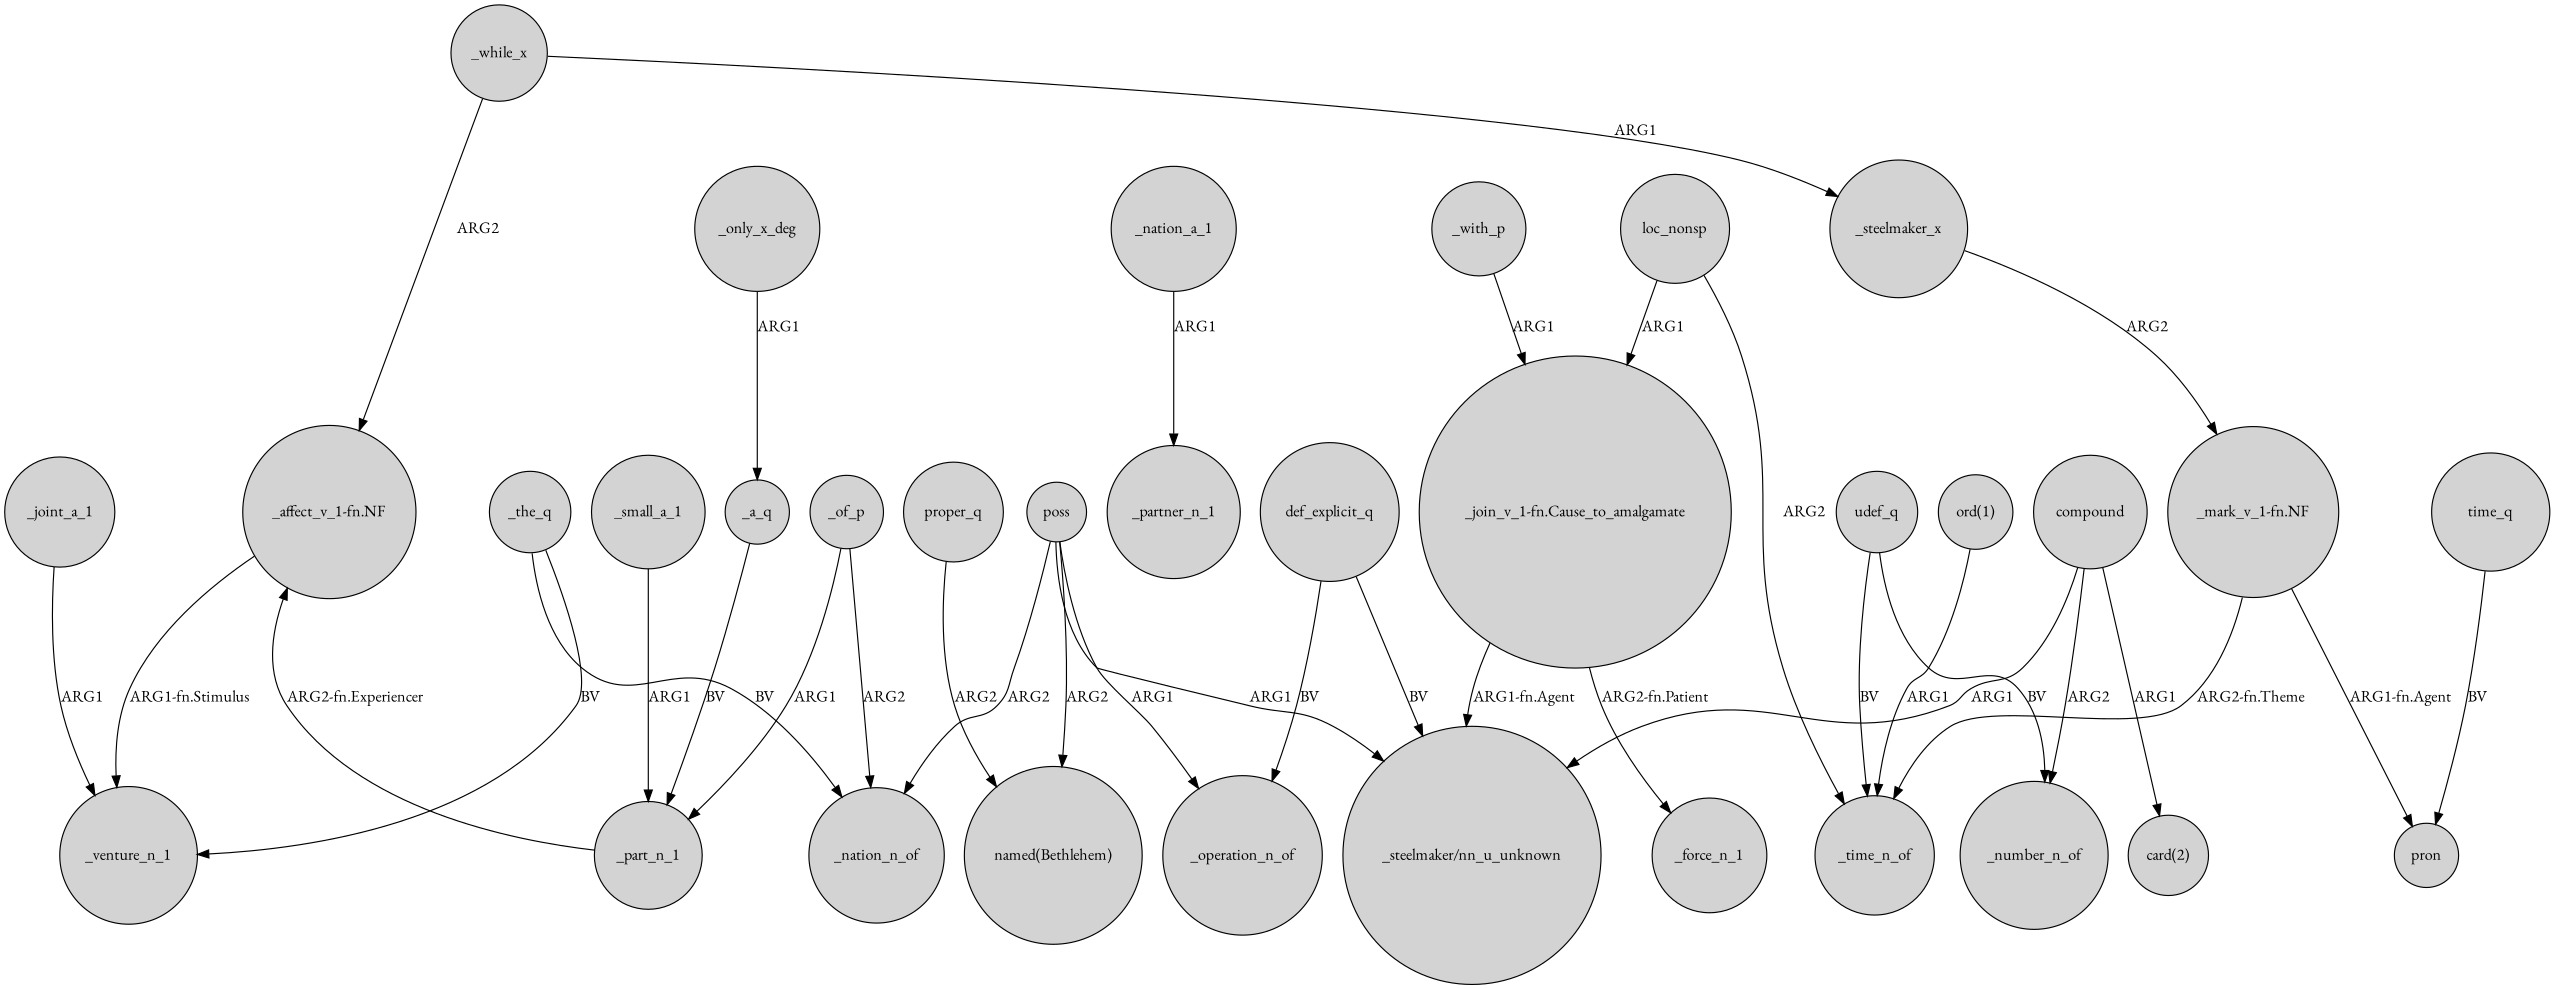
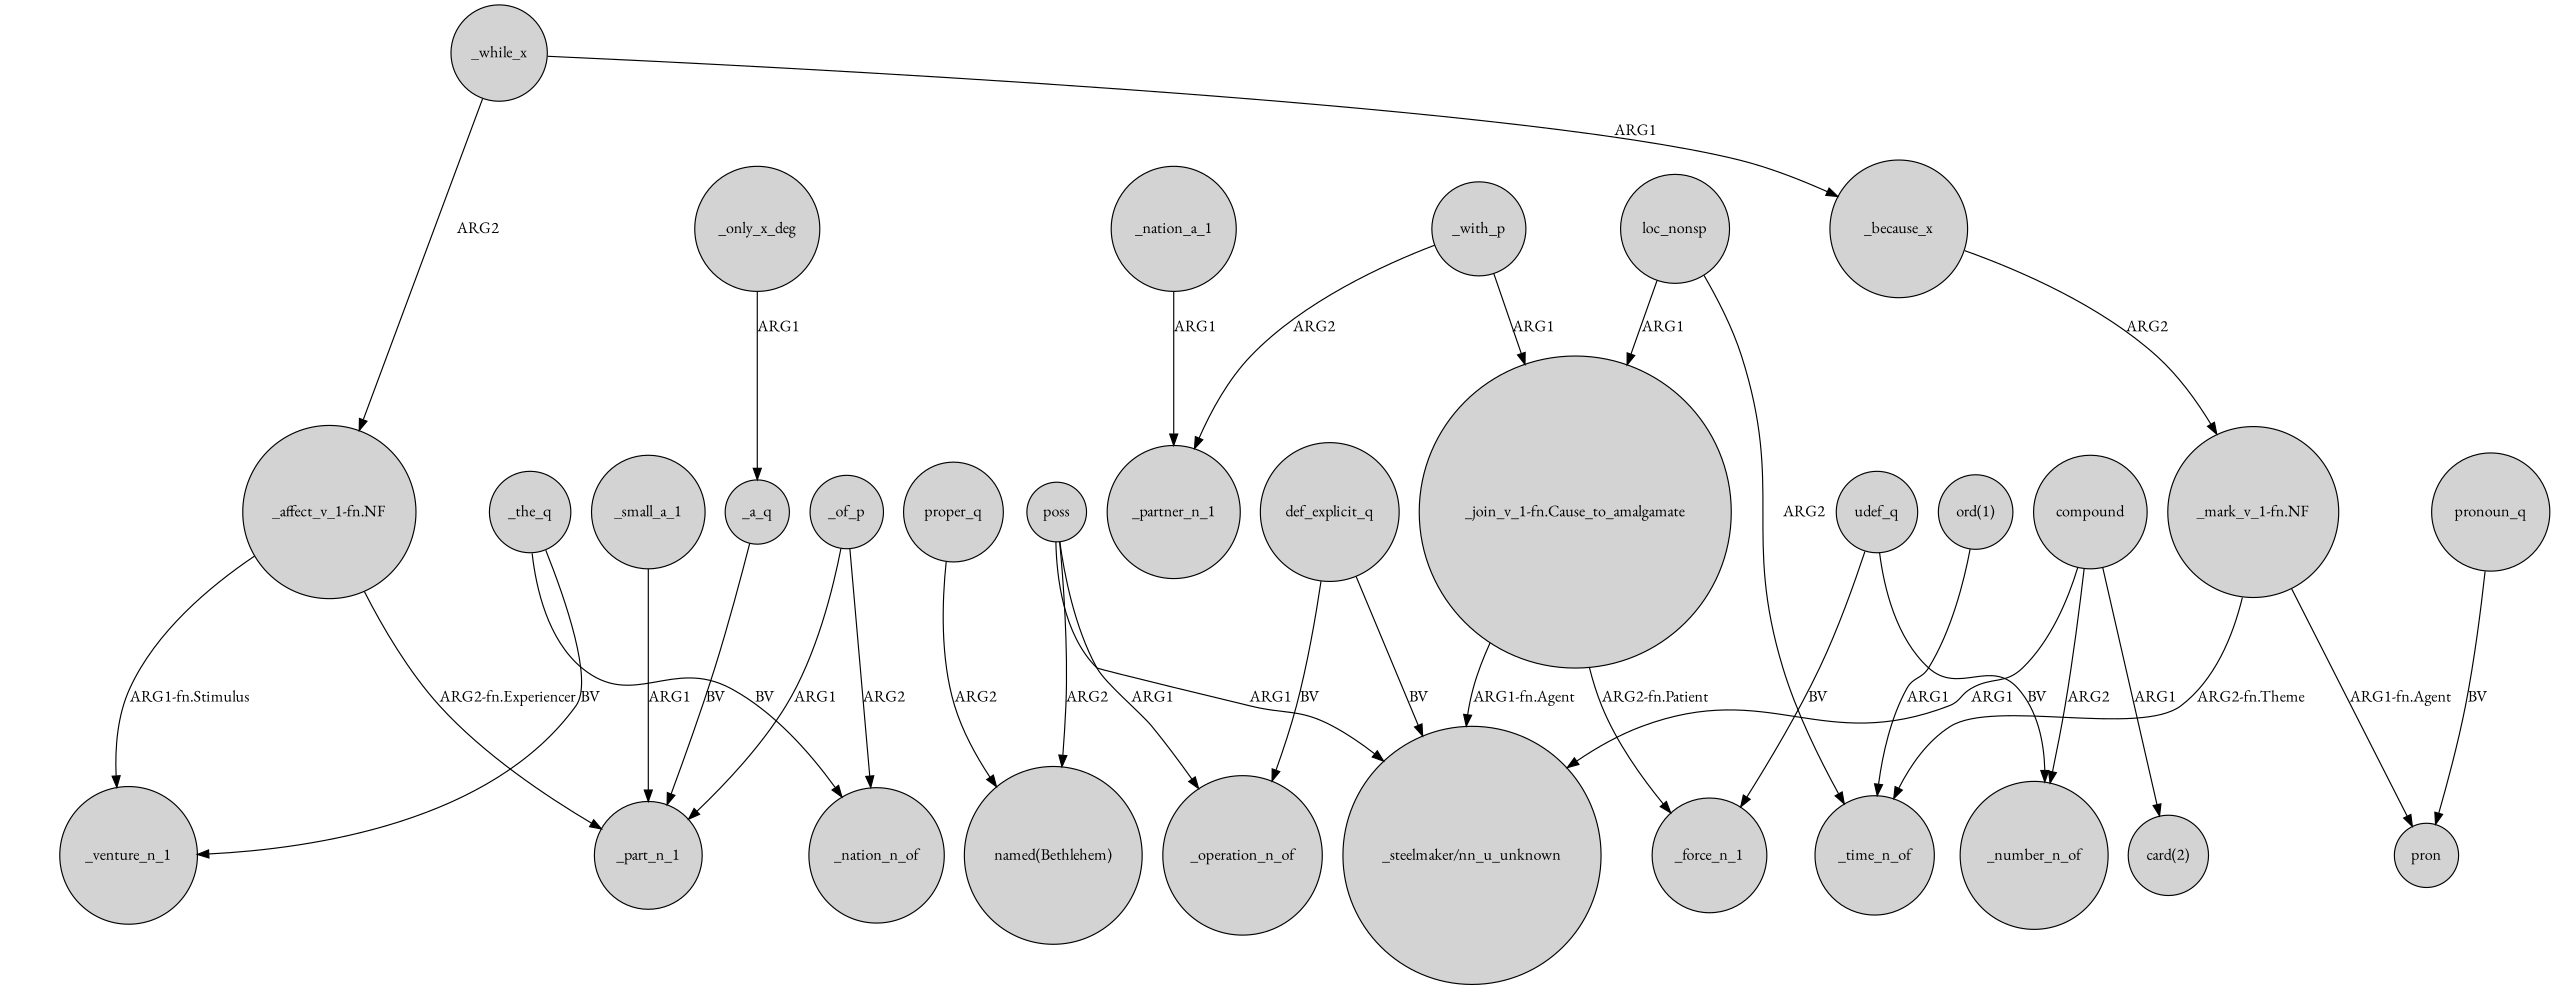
(1899, 229) -> (1899, 229)
none -> (1296, 317)
(60, 512) -> none
(2491, 512) -> (2491, 512)
(1859, 668) -> (1814, 678)
(1010, 683) -> none
(376, 784) -> (459, 726)
